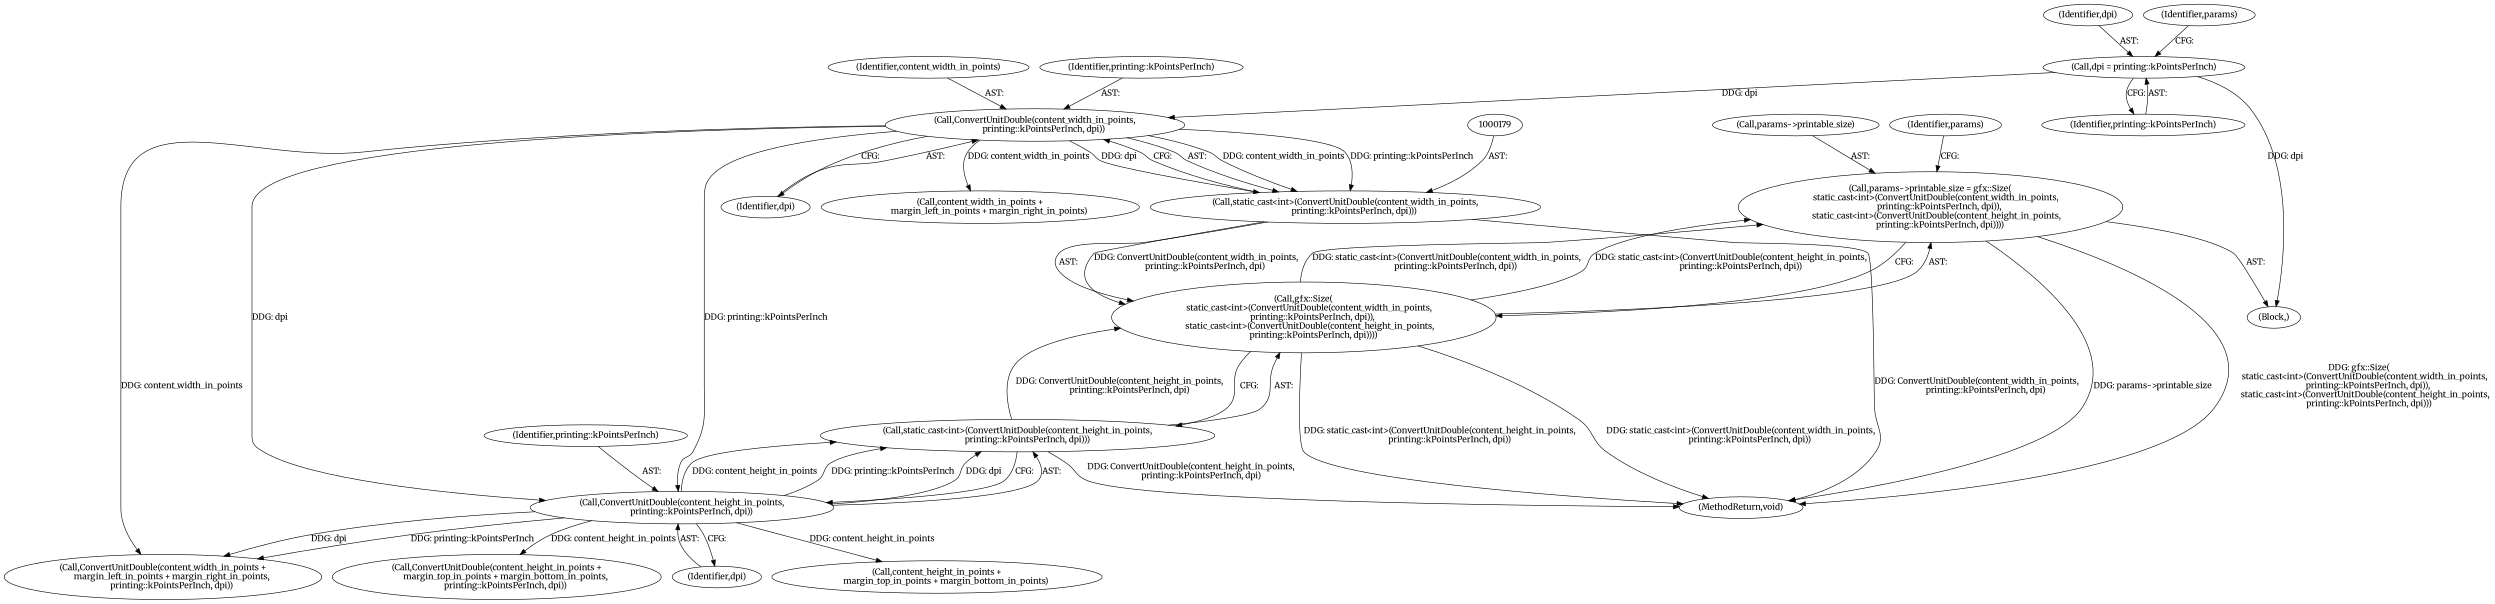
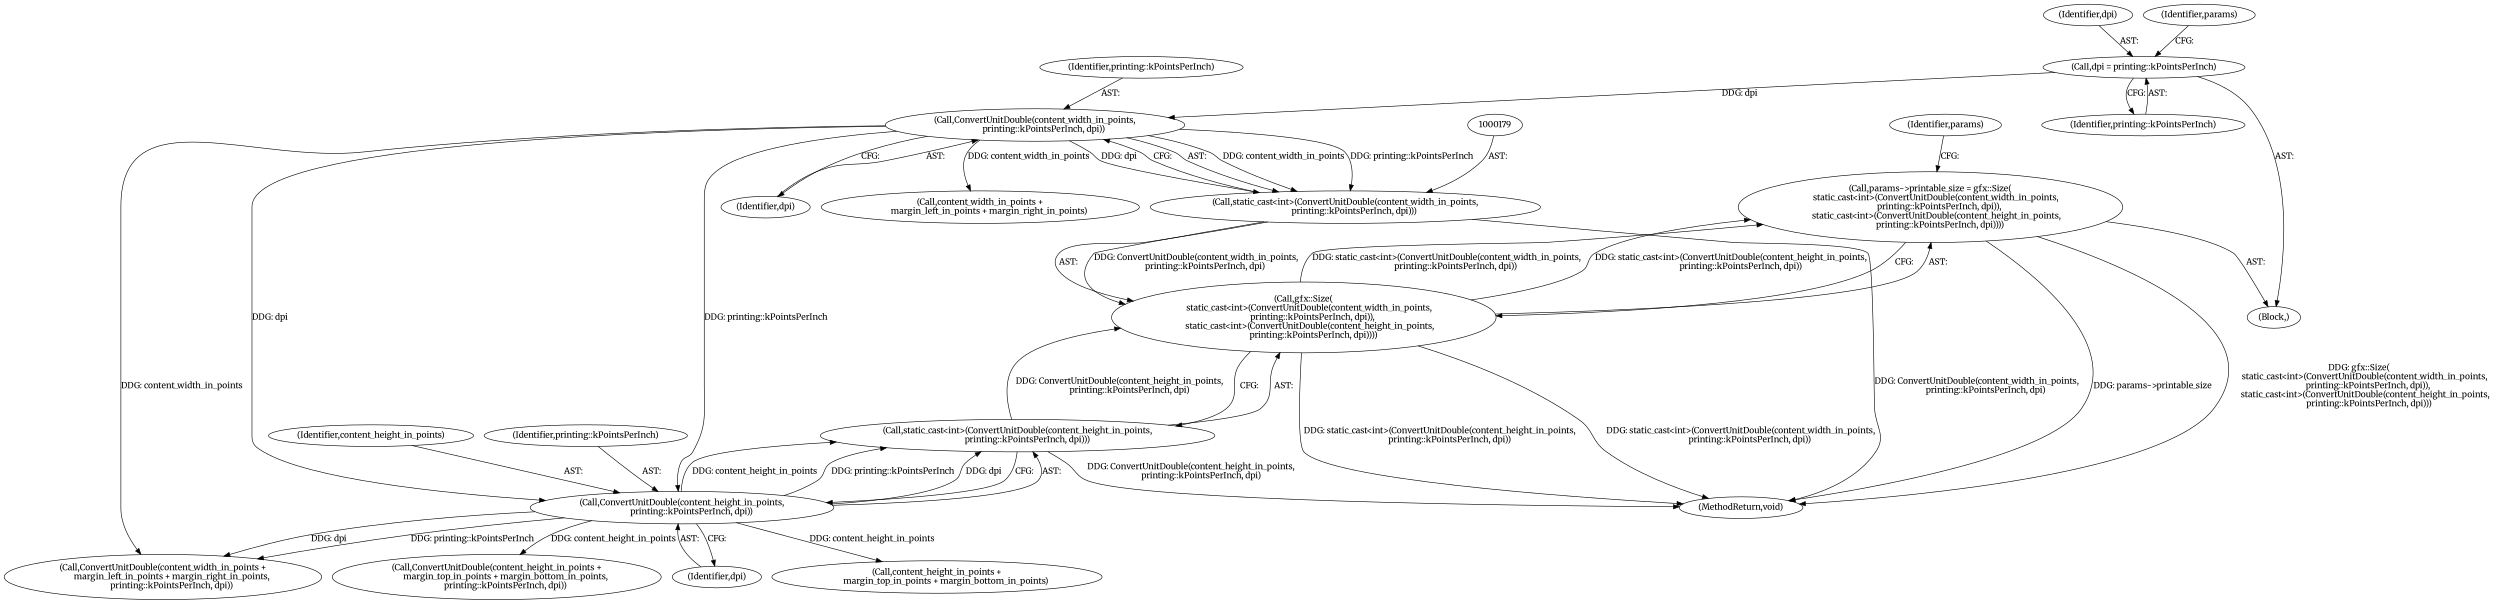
(929, 67) -> none
(1796, 125) -> none
(2286, 157) -> (2286, 157)
none -> (371, 436)
